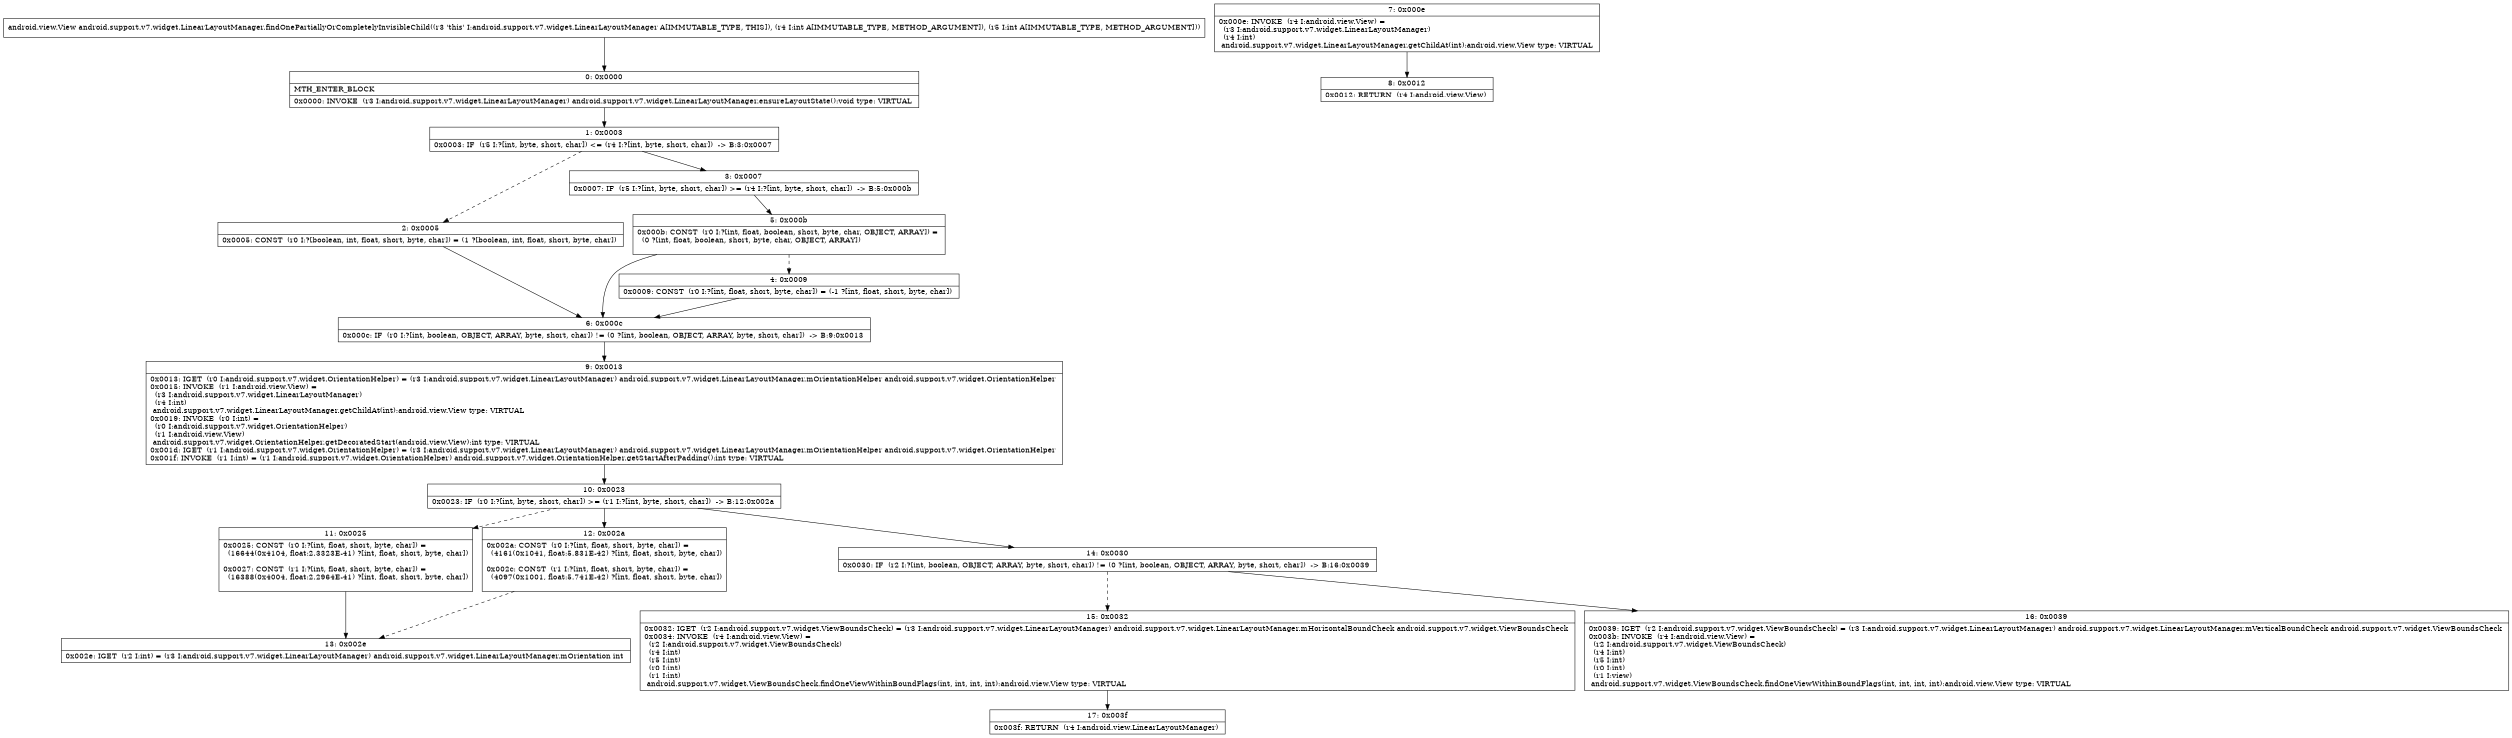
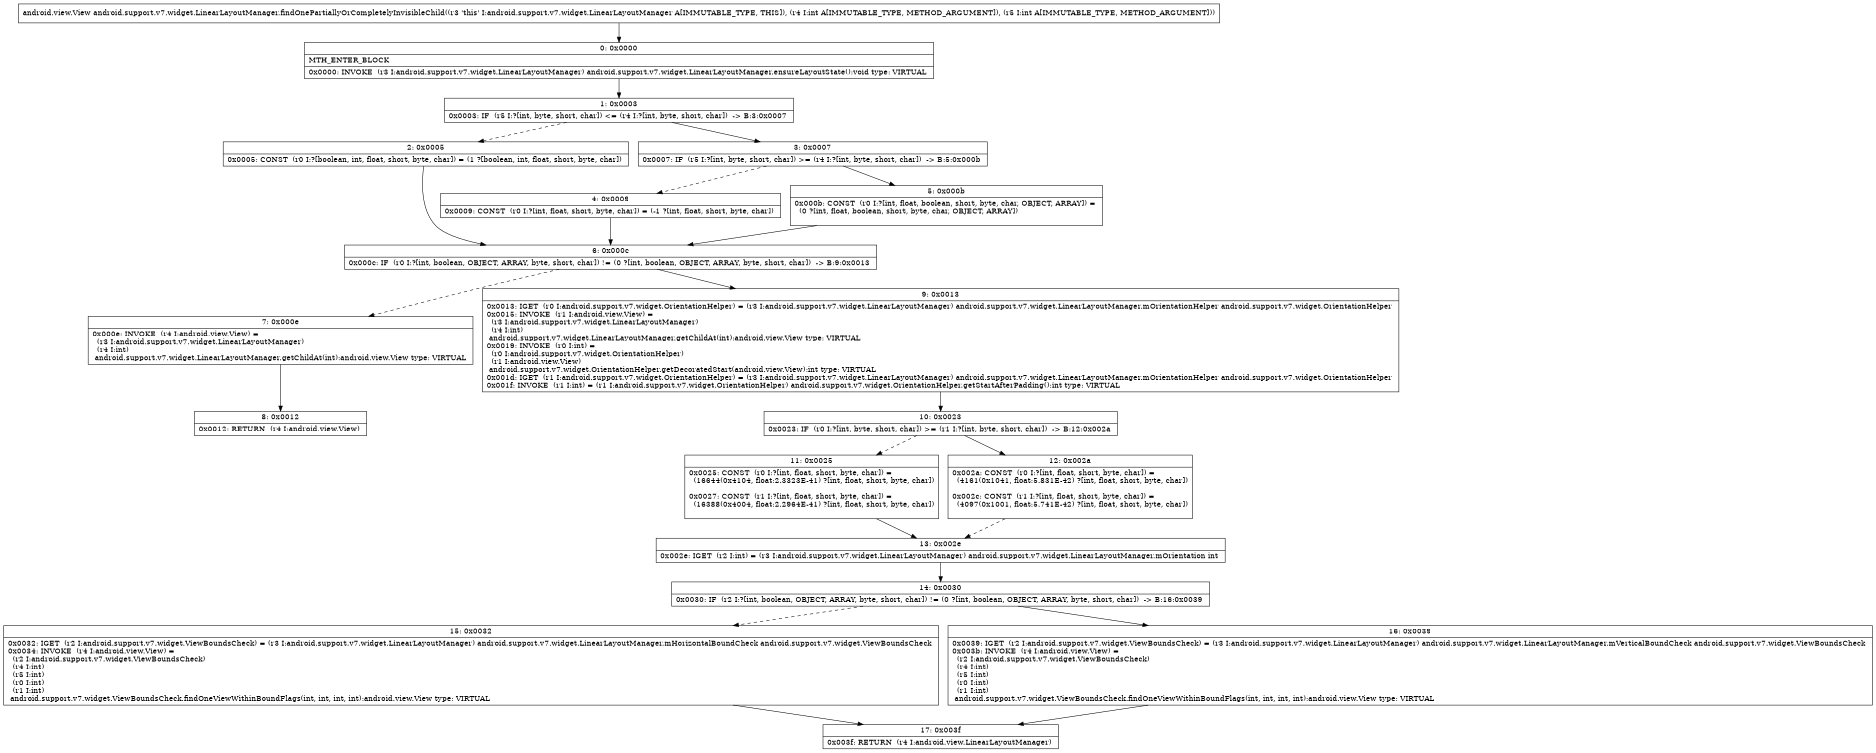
(789, 262) -> (714, 179)
none -> (466, 291)
(853, 527) -> (941, 570)
(1610, 676) -> (971, 691)
none -> (1086, 714)
